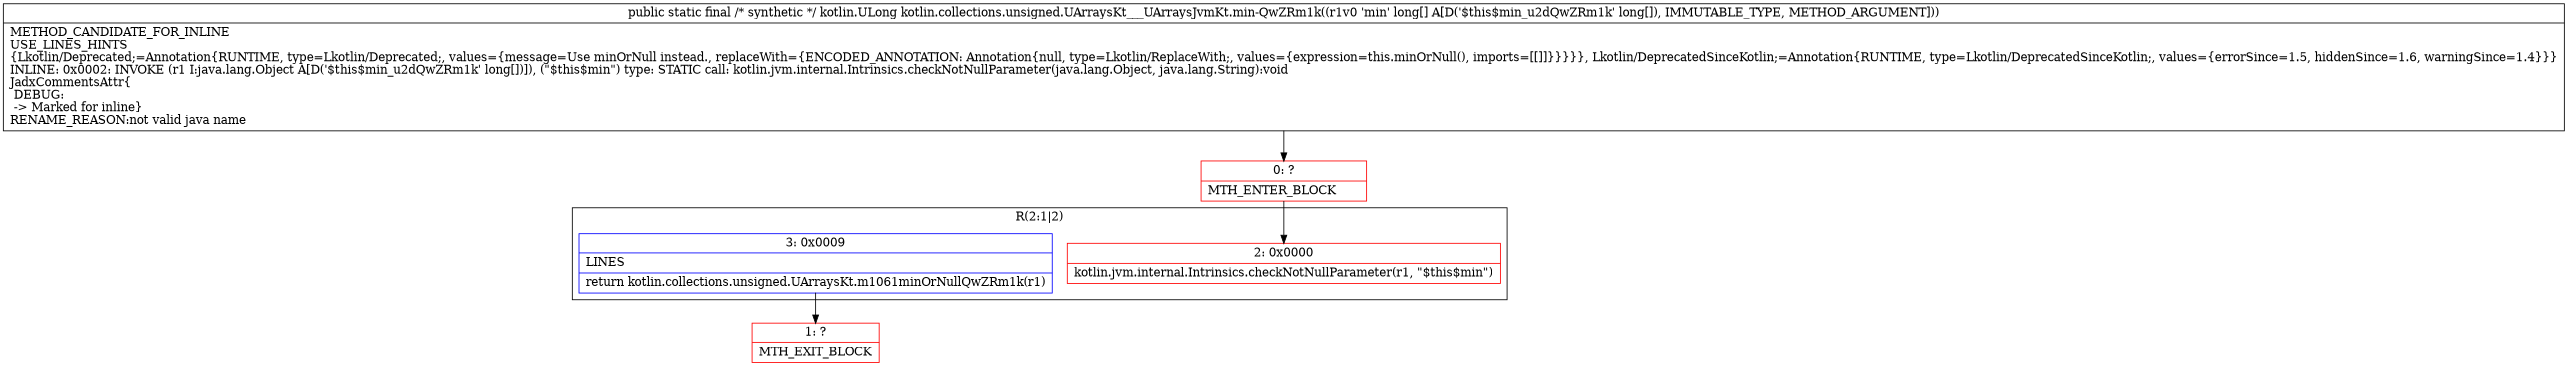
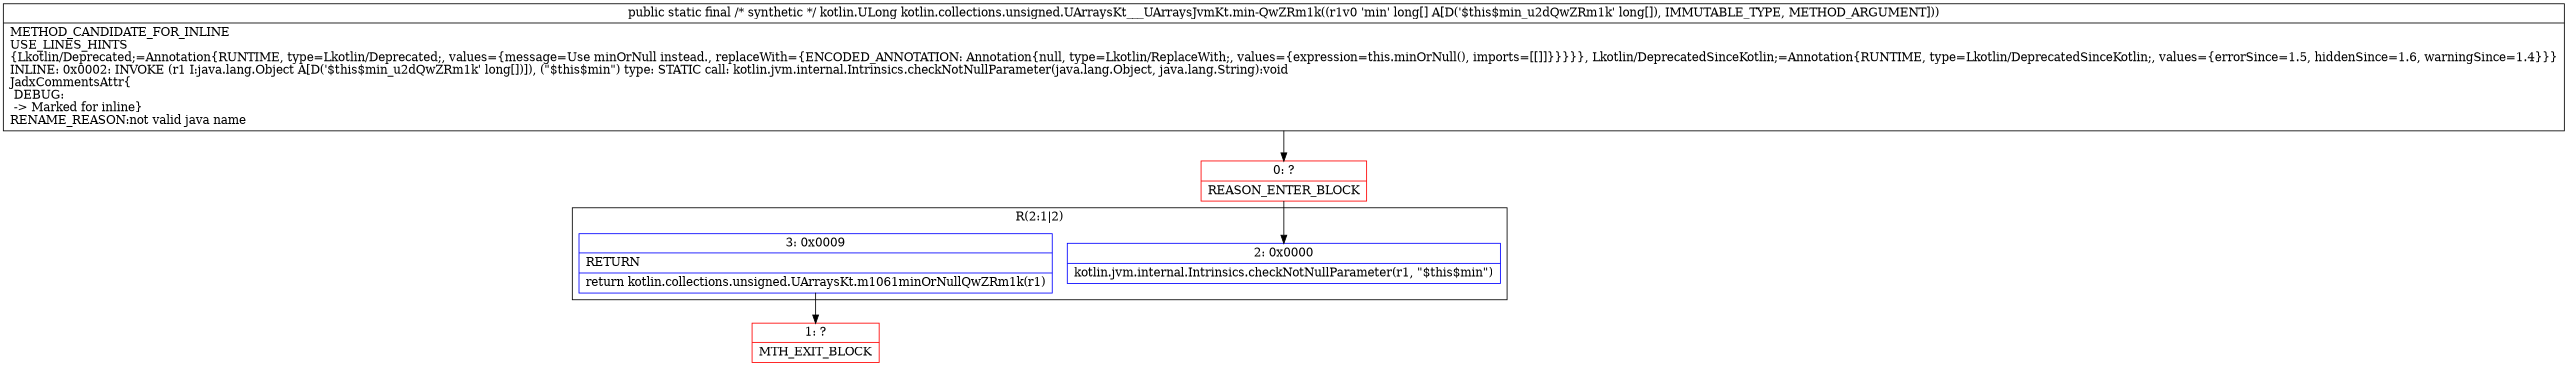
(1272, 191) -> (1284, 191)
(605, 263) -> (613, 263)
(1284, 263) -> (1284, 263)
